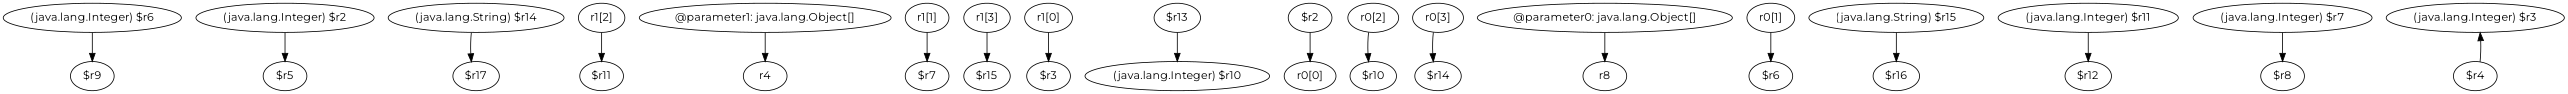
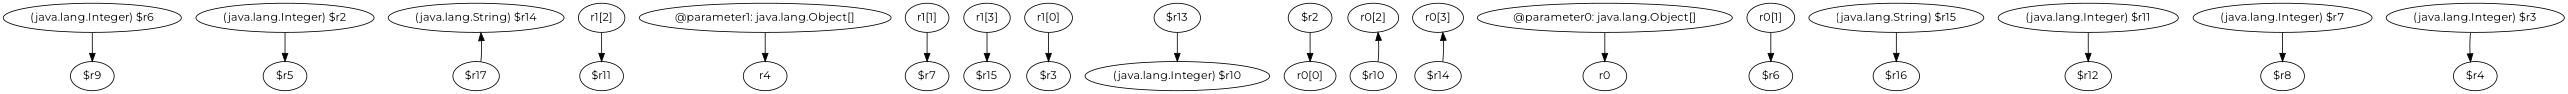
(471, 43) -> (482, 51)
(1368, 43) -> (1379, 51)
(1433, 43) -> (1443, 51)
(2481, 51) -> (2470, 43)
(1605, 76) -> (1605, 76)
